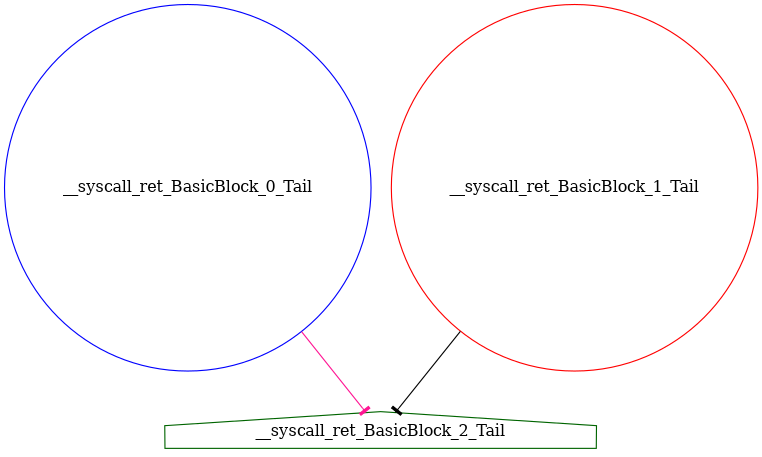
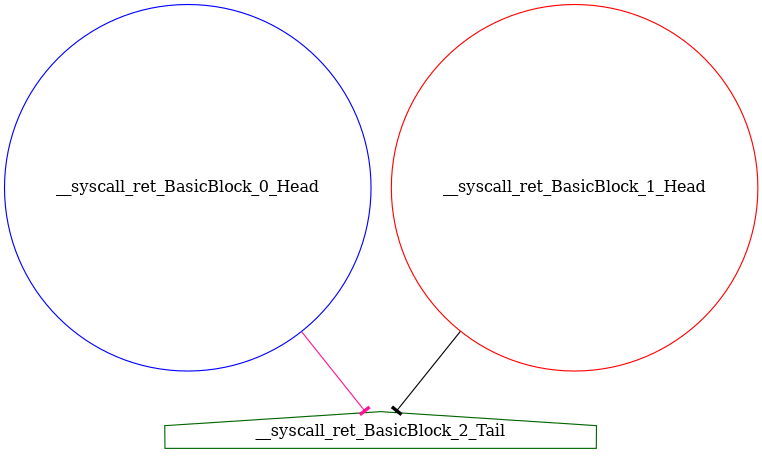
(188, 188) -> (188, 188)
(575, 188) -> (575, 188)
